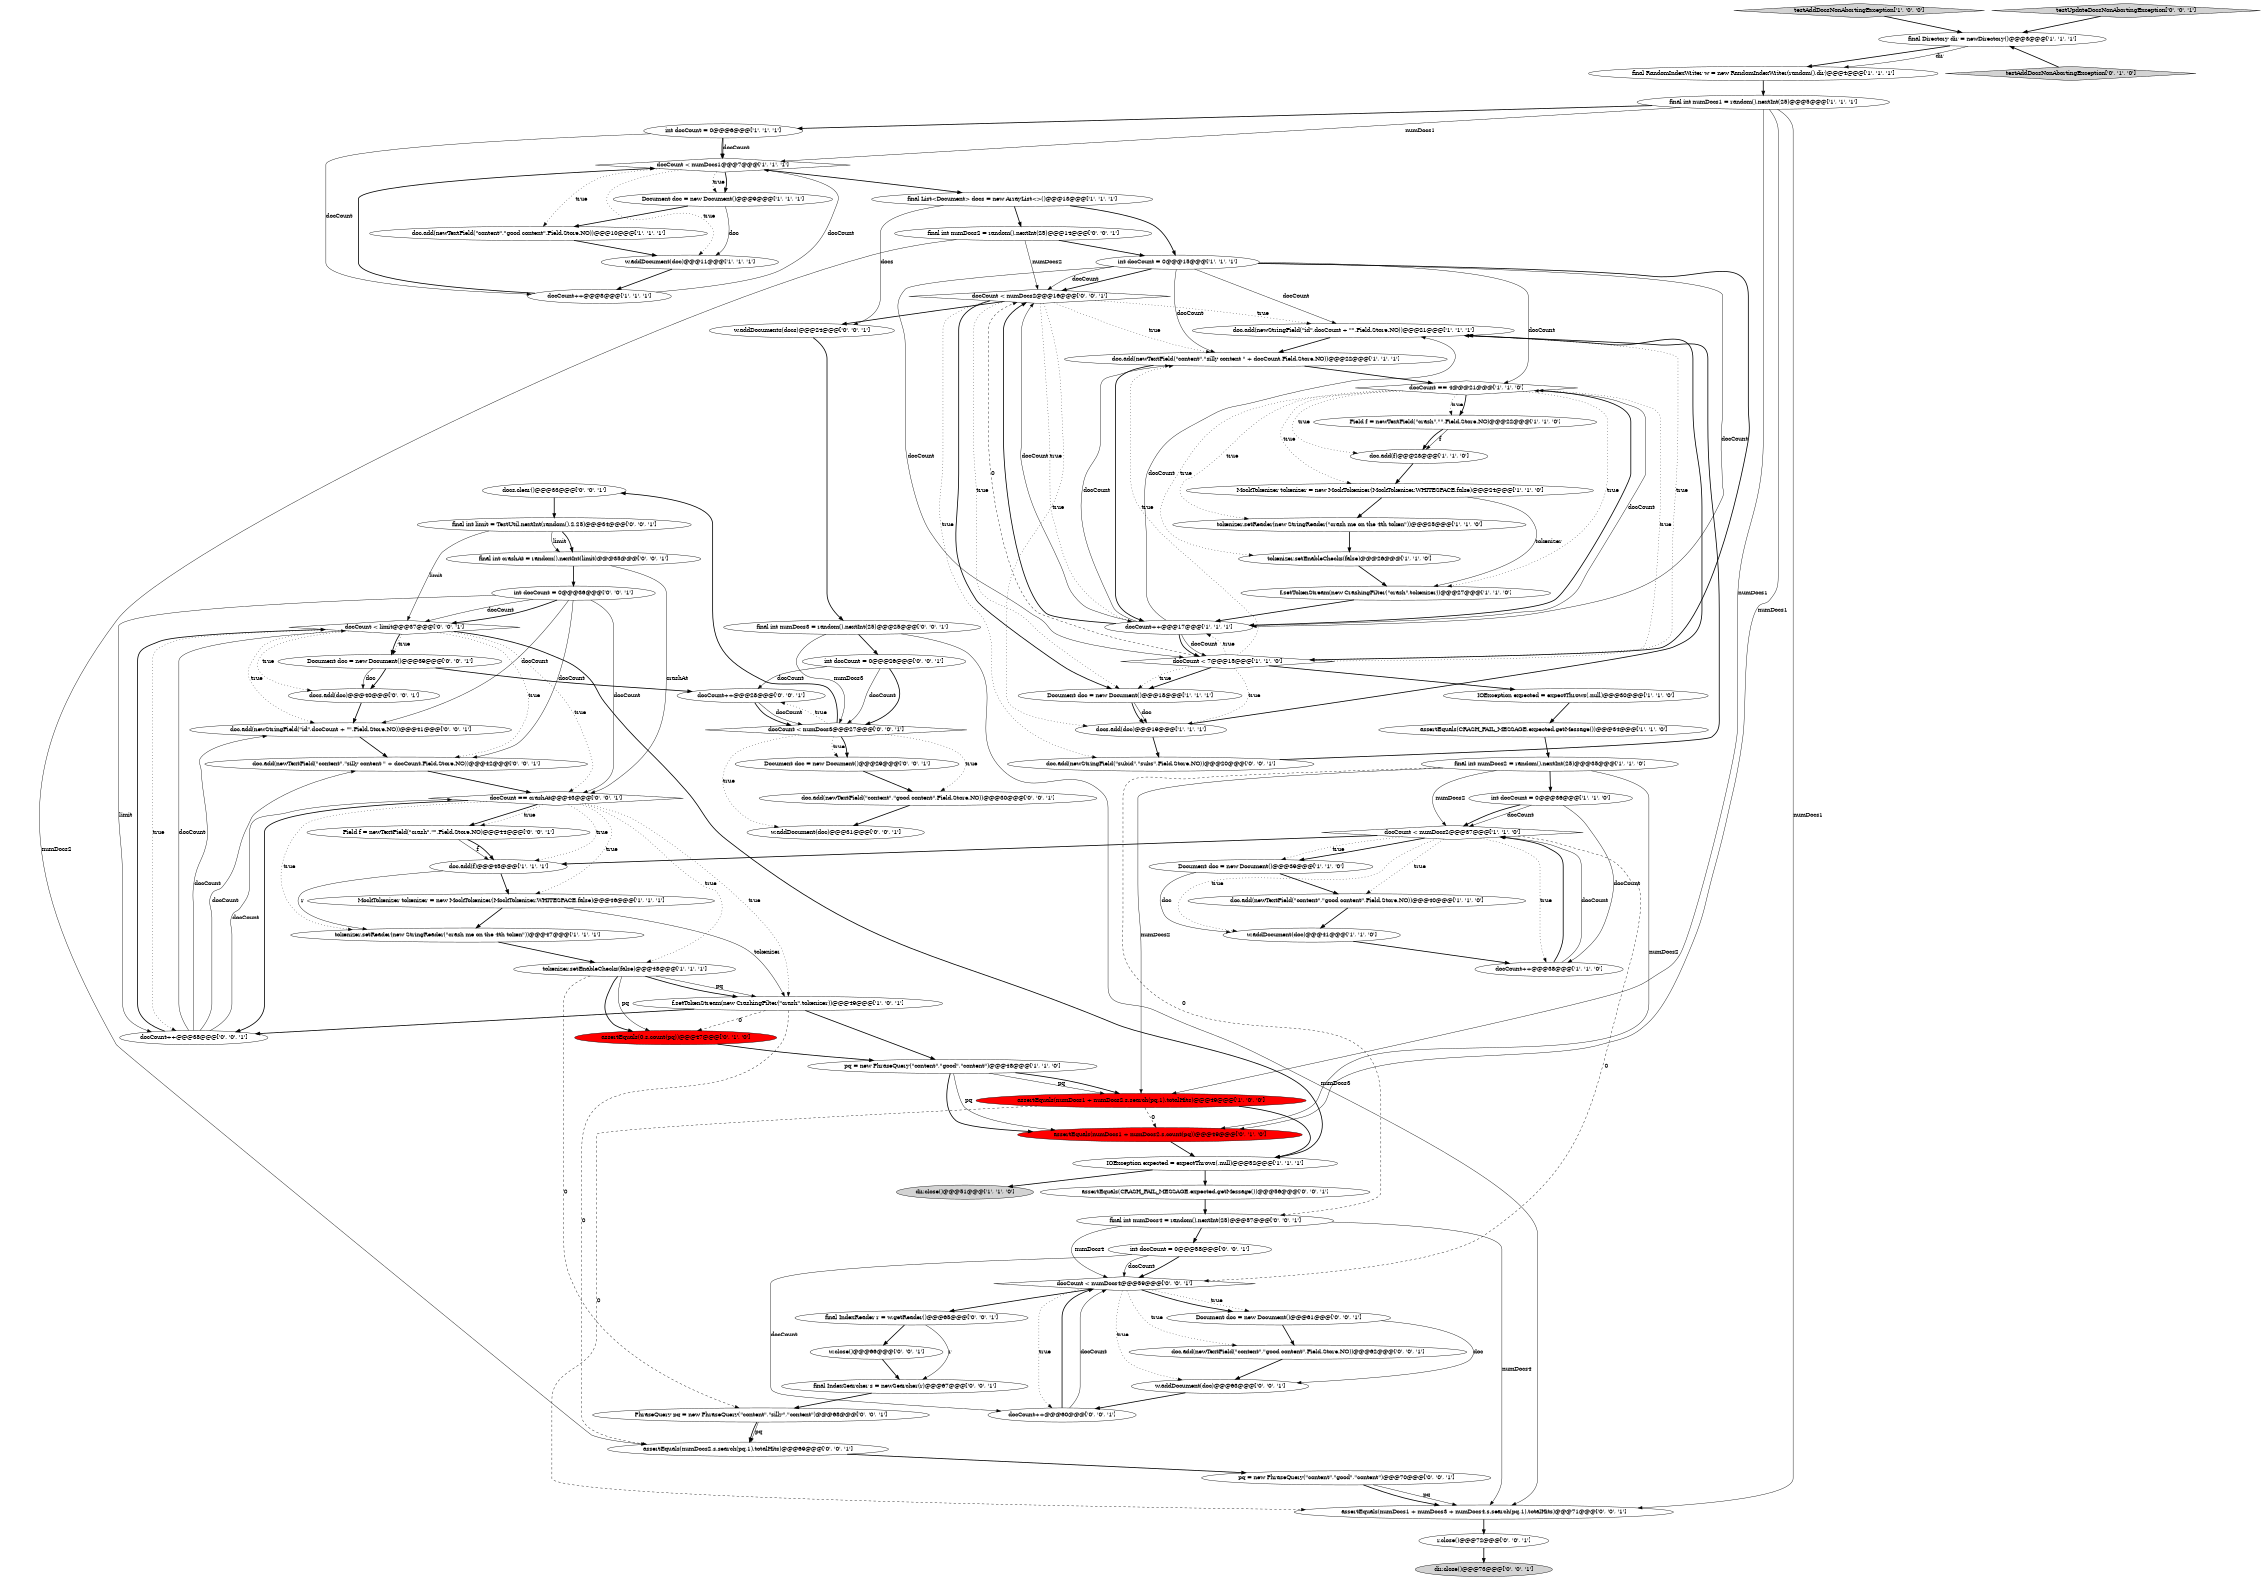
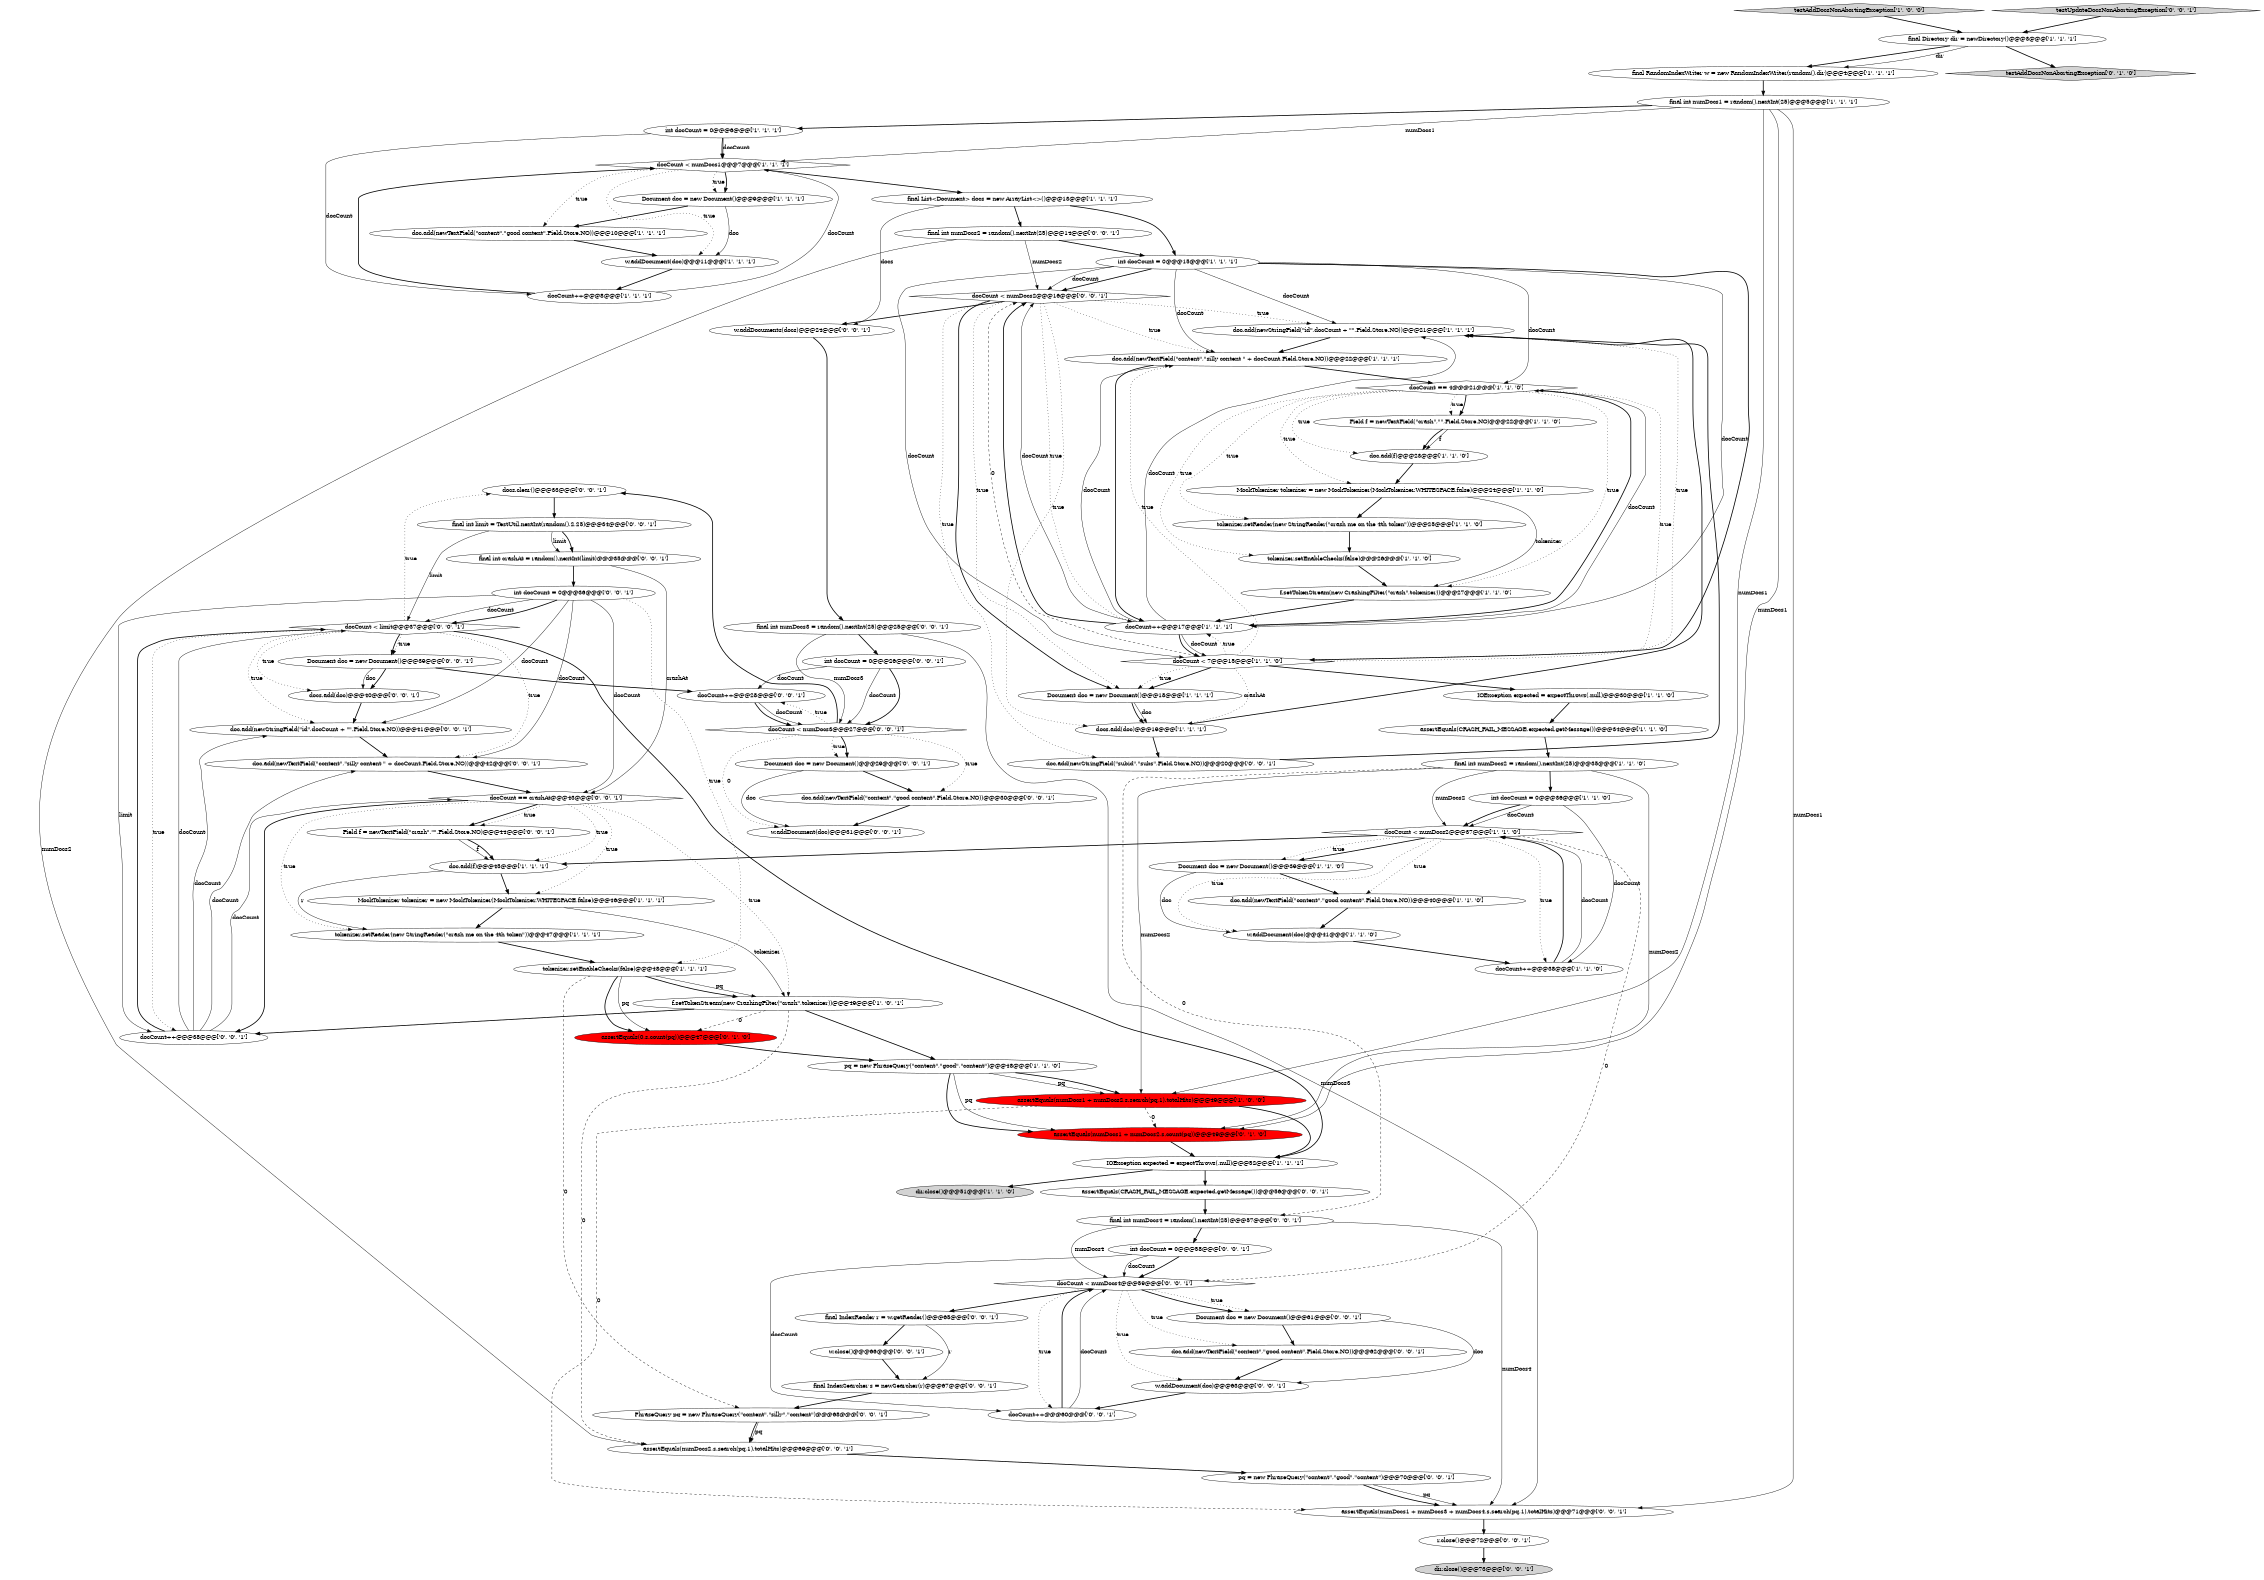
(2036, 57) -> (2029, 56)
(557, 692) -> (405, 526)
(1254, 696) -> (1254, 696)
(729, 781) -> (729, 781)
none -> (745, 792)
(694, 879) -> (710, 787)
